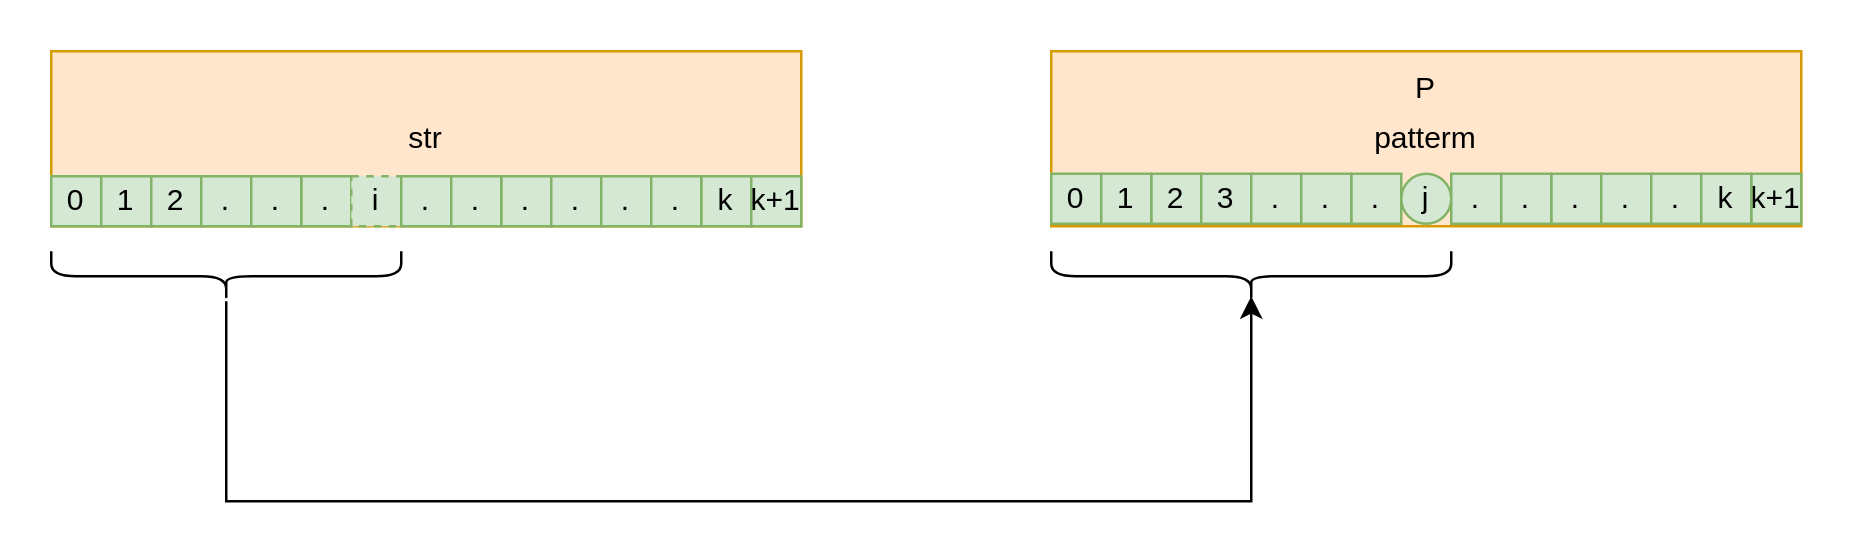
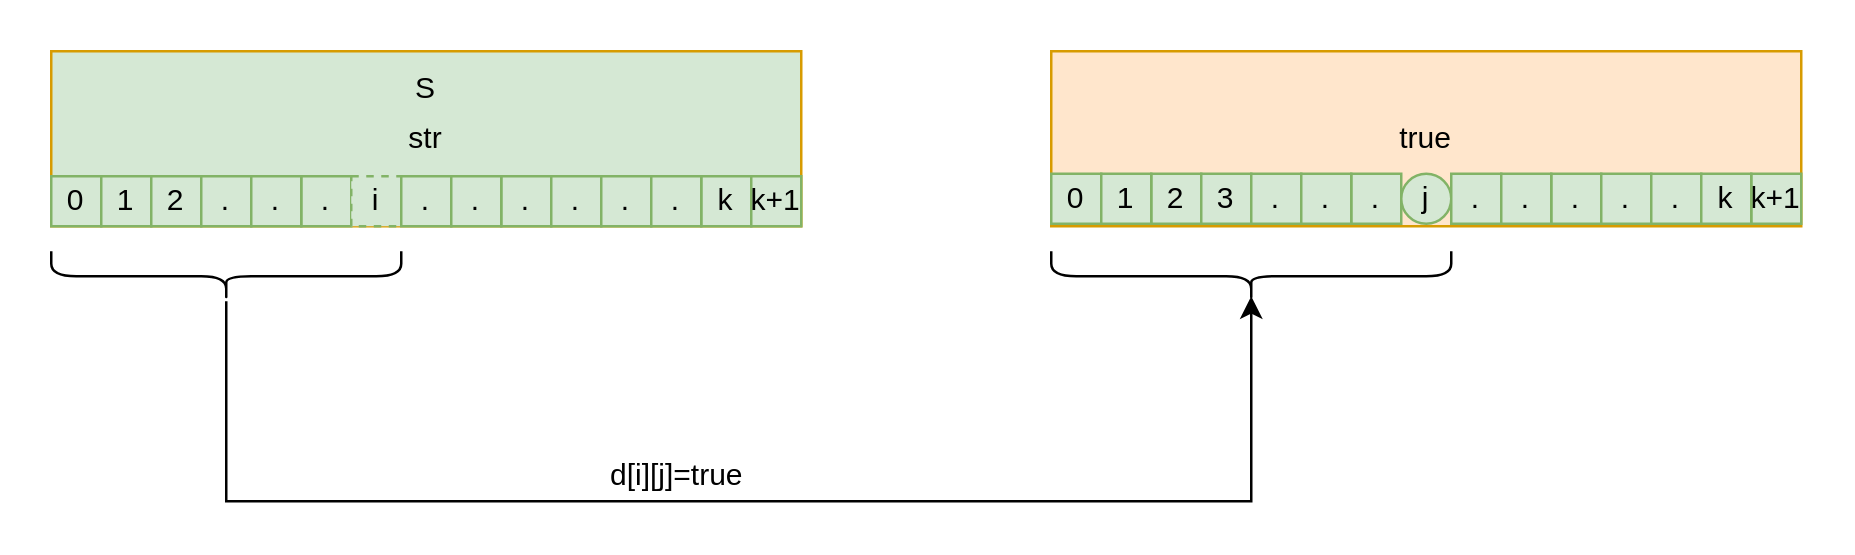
none -> (426, 89)
(1426, 89) -> none
(426, 139) -> (426, 139)
(1426, 139) -> (1426, 139)
none -> (676, 476)
